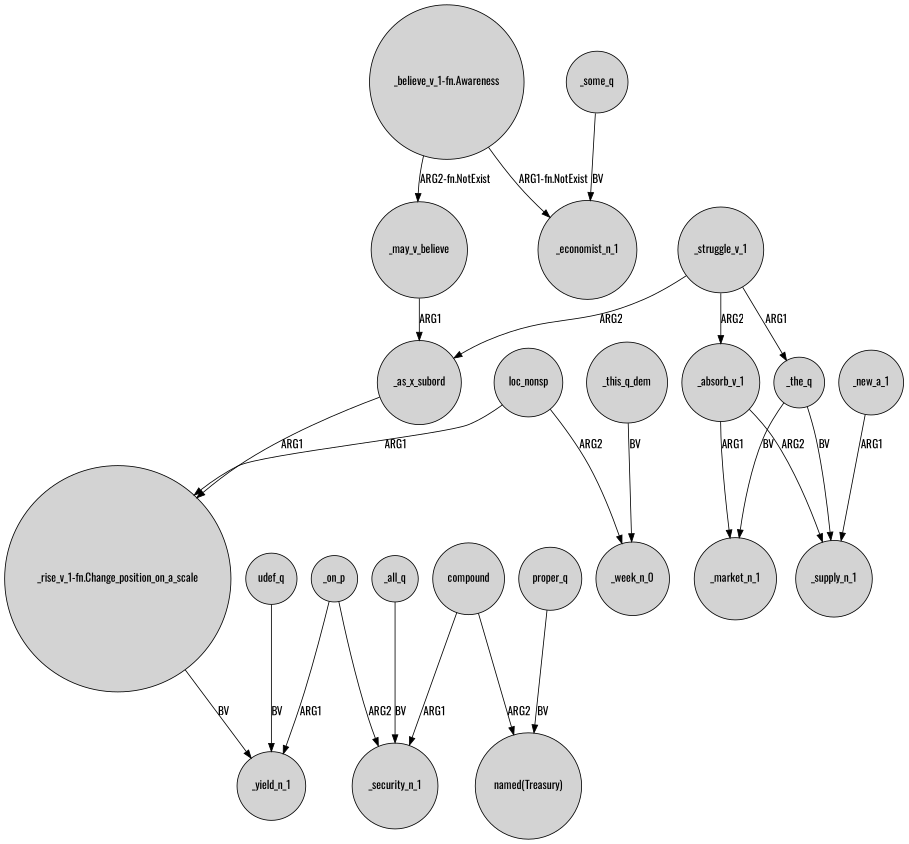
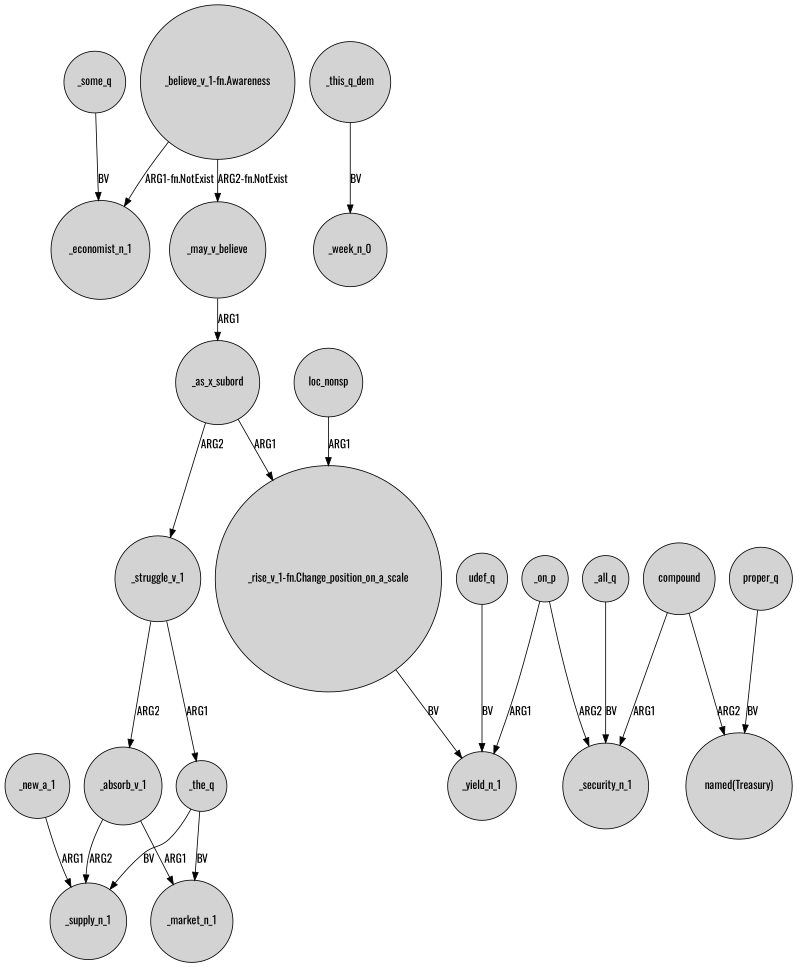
(575, 319) -> (189, 476)
(591, 469) -> none
